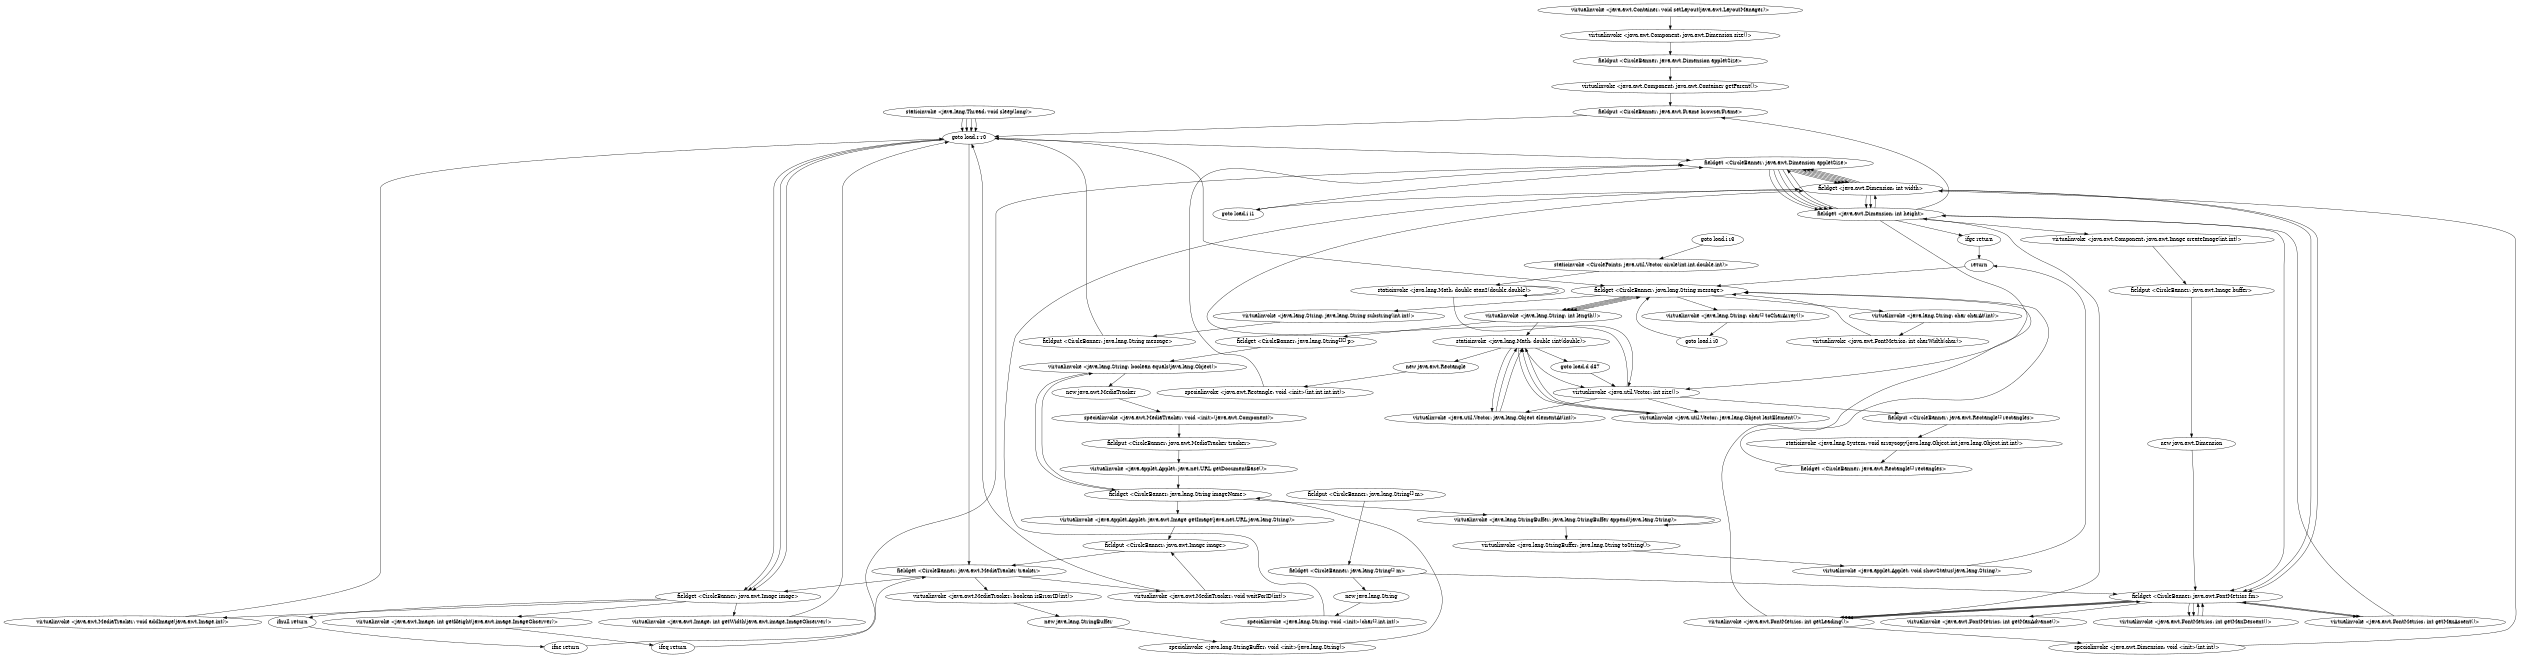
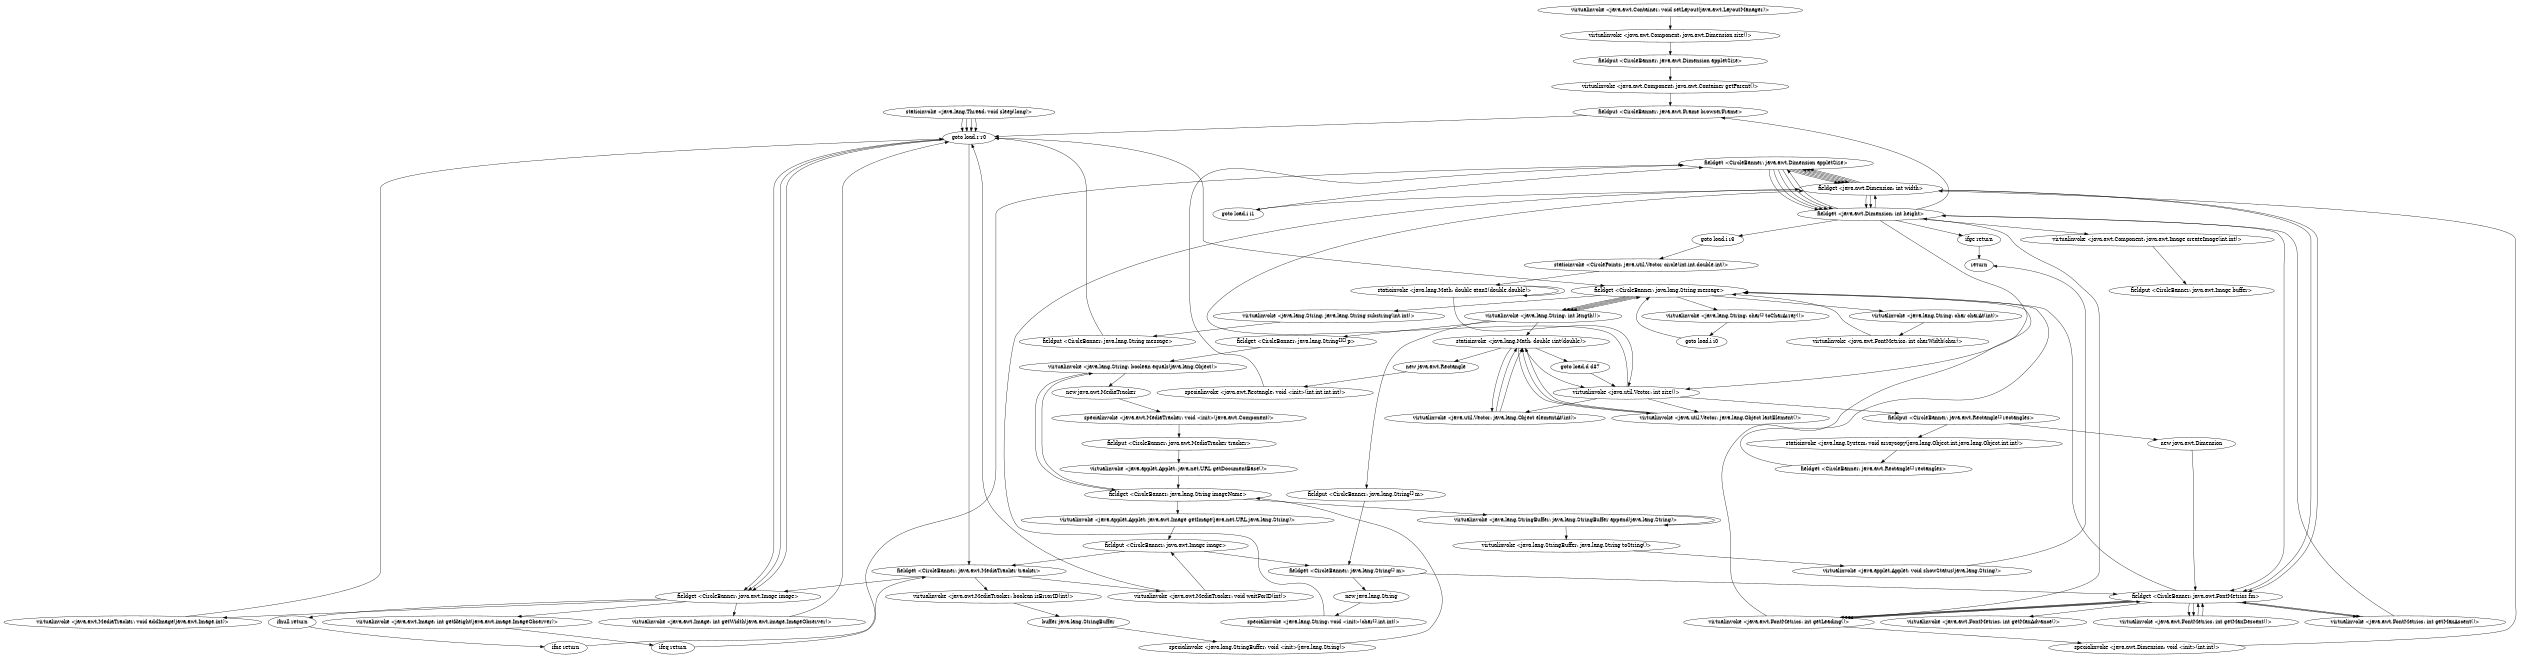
(1341, 150) -> none
none -> (1790, 228)
(1843, 276) -> (2061, 325)
(2192, 365) -> (2082, 432)
none -> (1386, 368)
none -> (1255, 558)
(1078, 622) -> (1078, 622)
